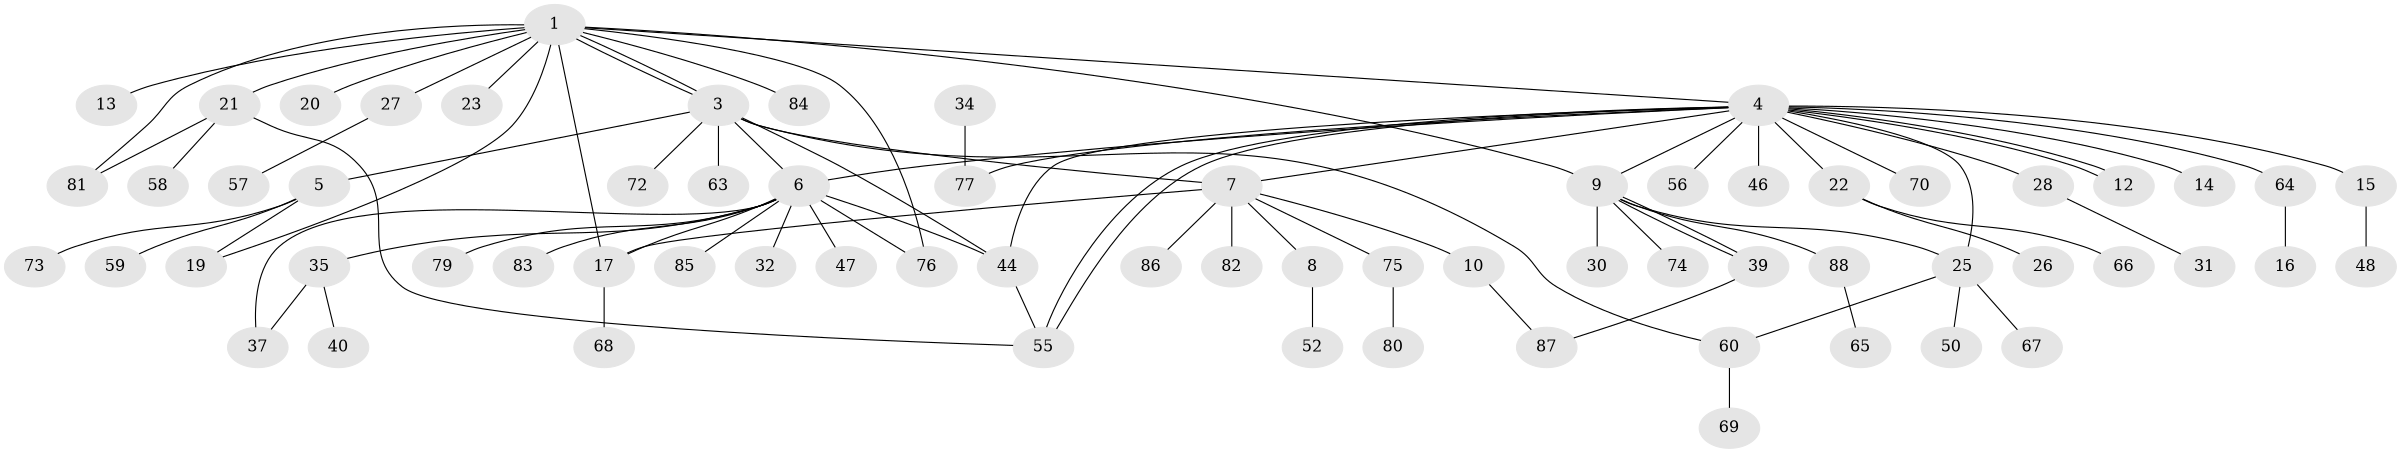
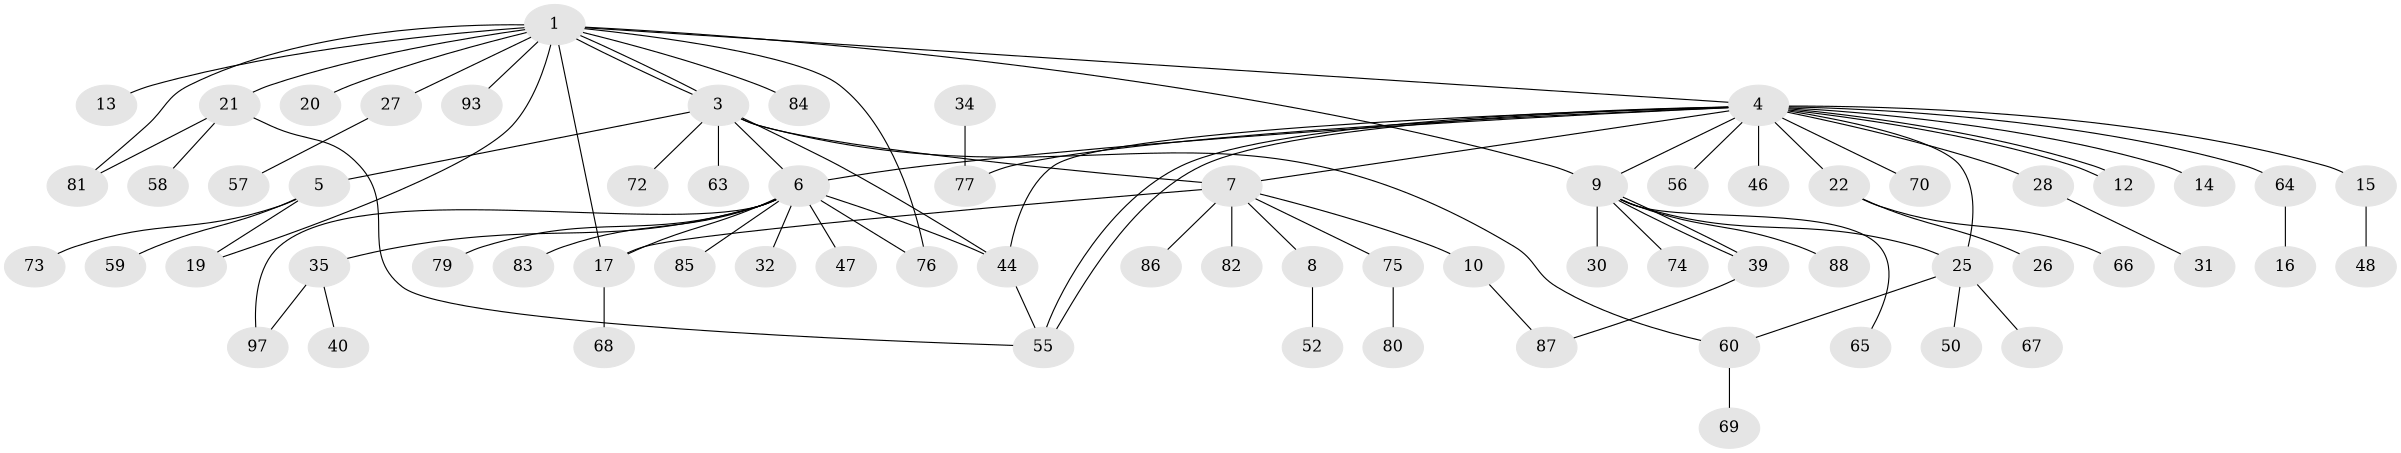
(472, 105) -> (472, 105)
(1852, 313) -> (1796, 219)
(258, 347) -> (258, 347)
